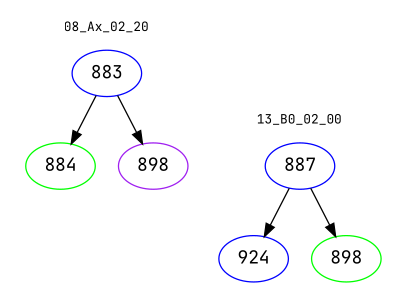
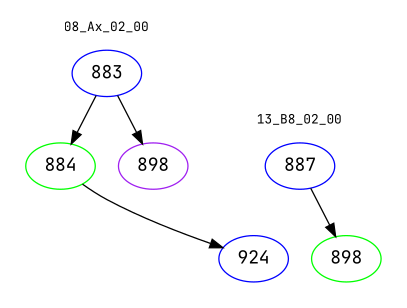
(107, 28) -> (107, 28)
(300, 120) -> (300, 120)
(280, 207) -> (145, 218)
